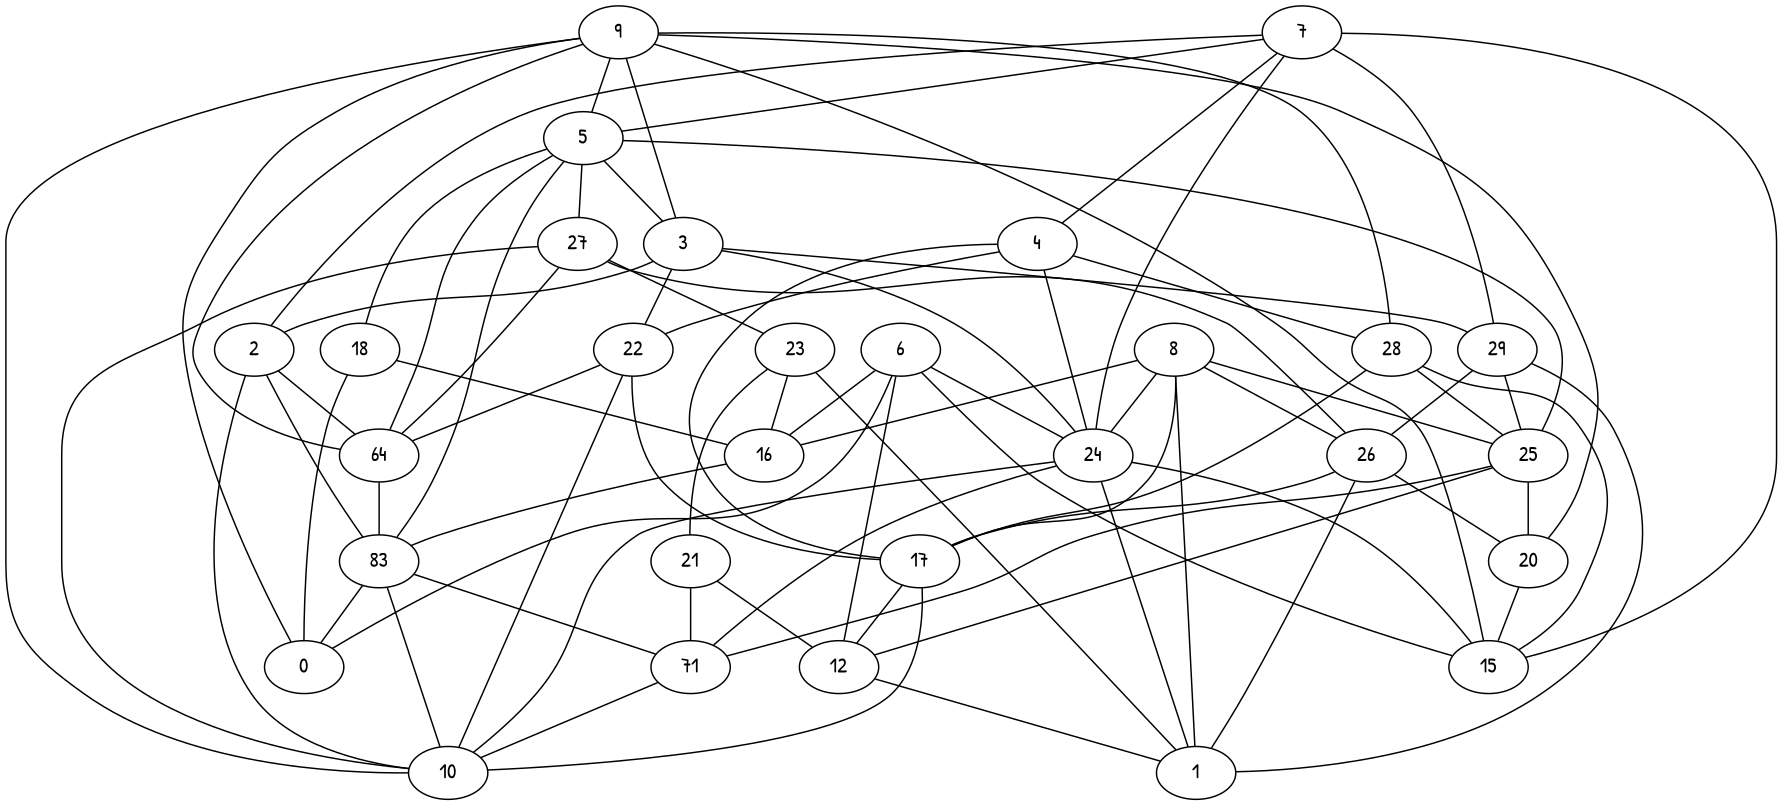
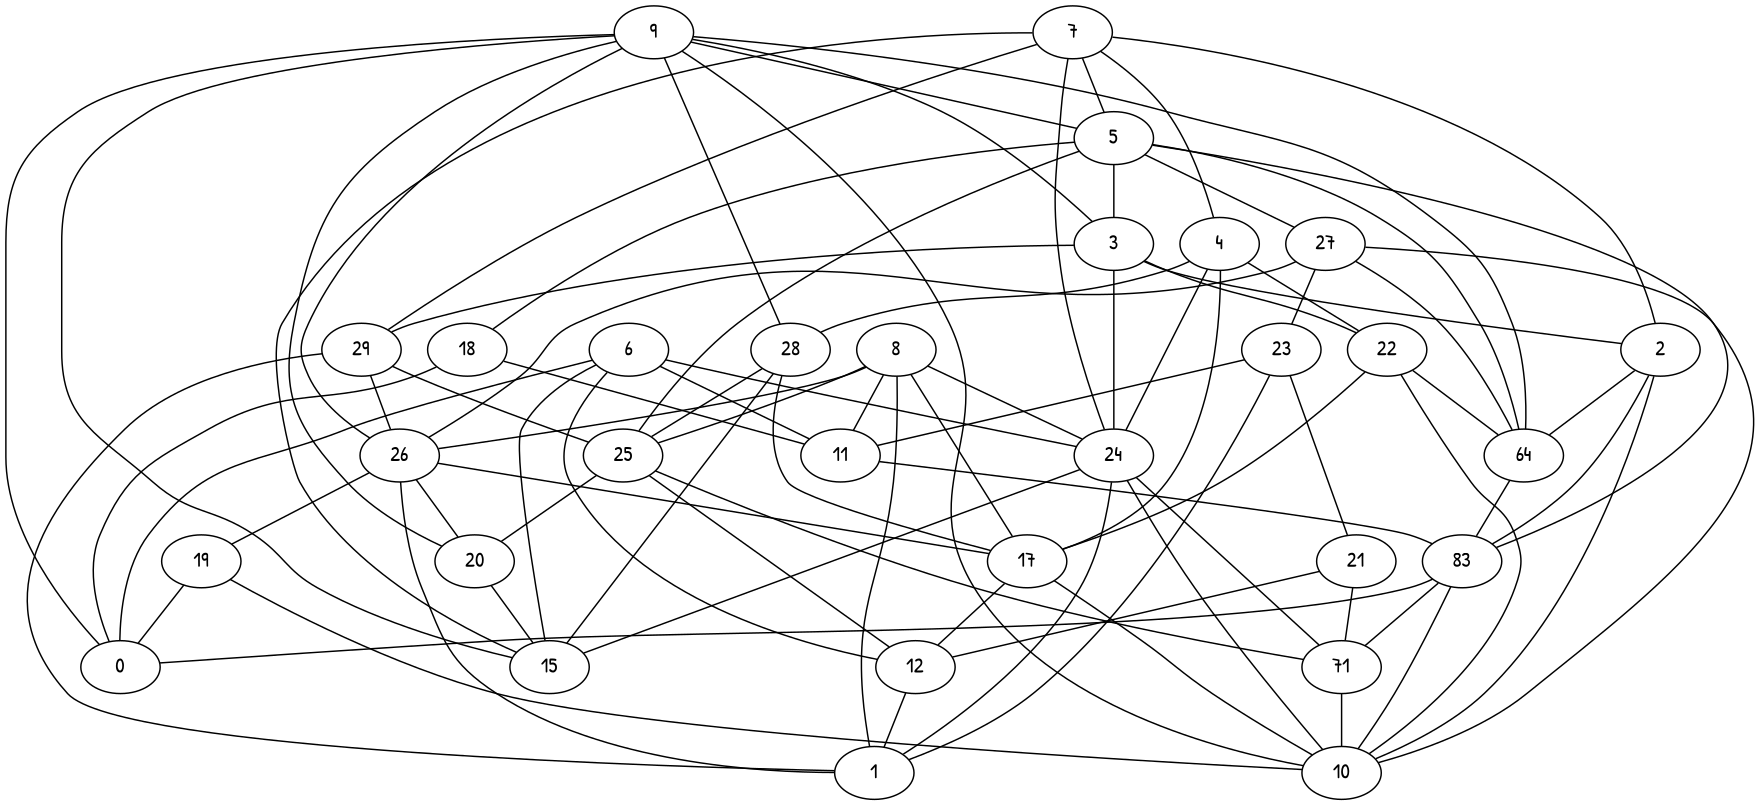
none -> (362, 242)
(764, 456) -> (841, 456)
none -> (201, 561)
